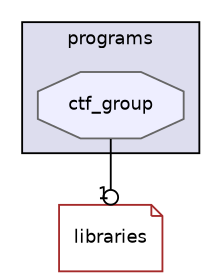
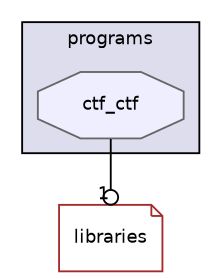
(111, 105) -> (111, 105)
